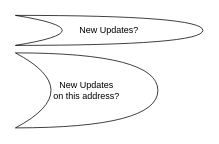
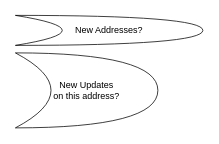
(109, 30) -> (109, 30)
